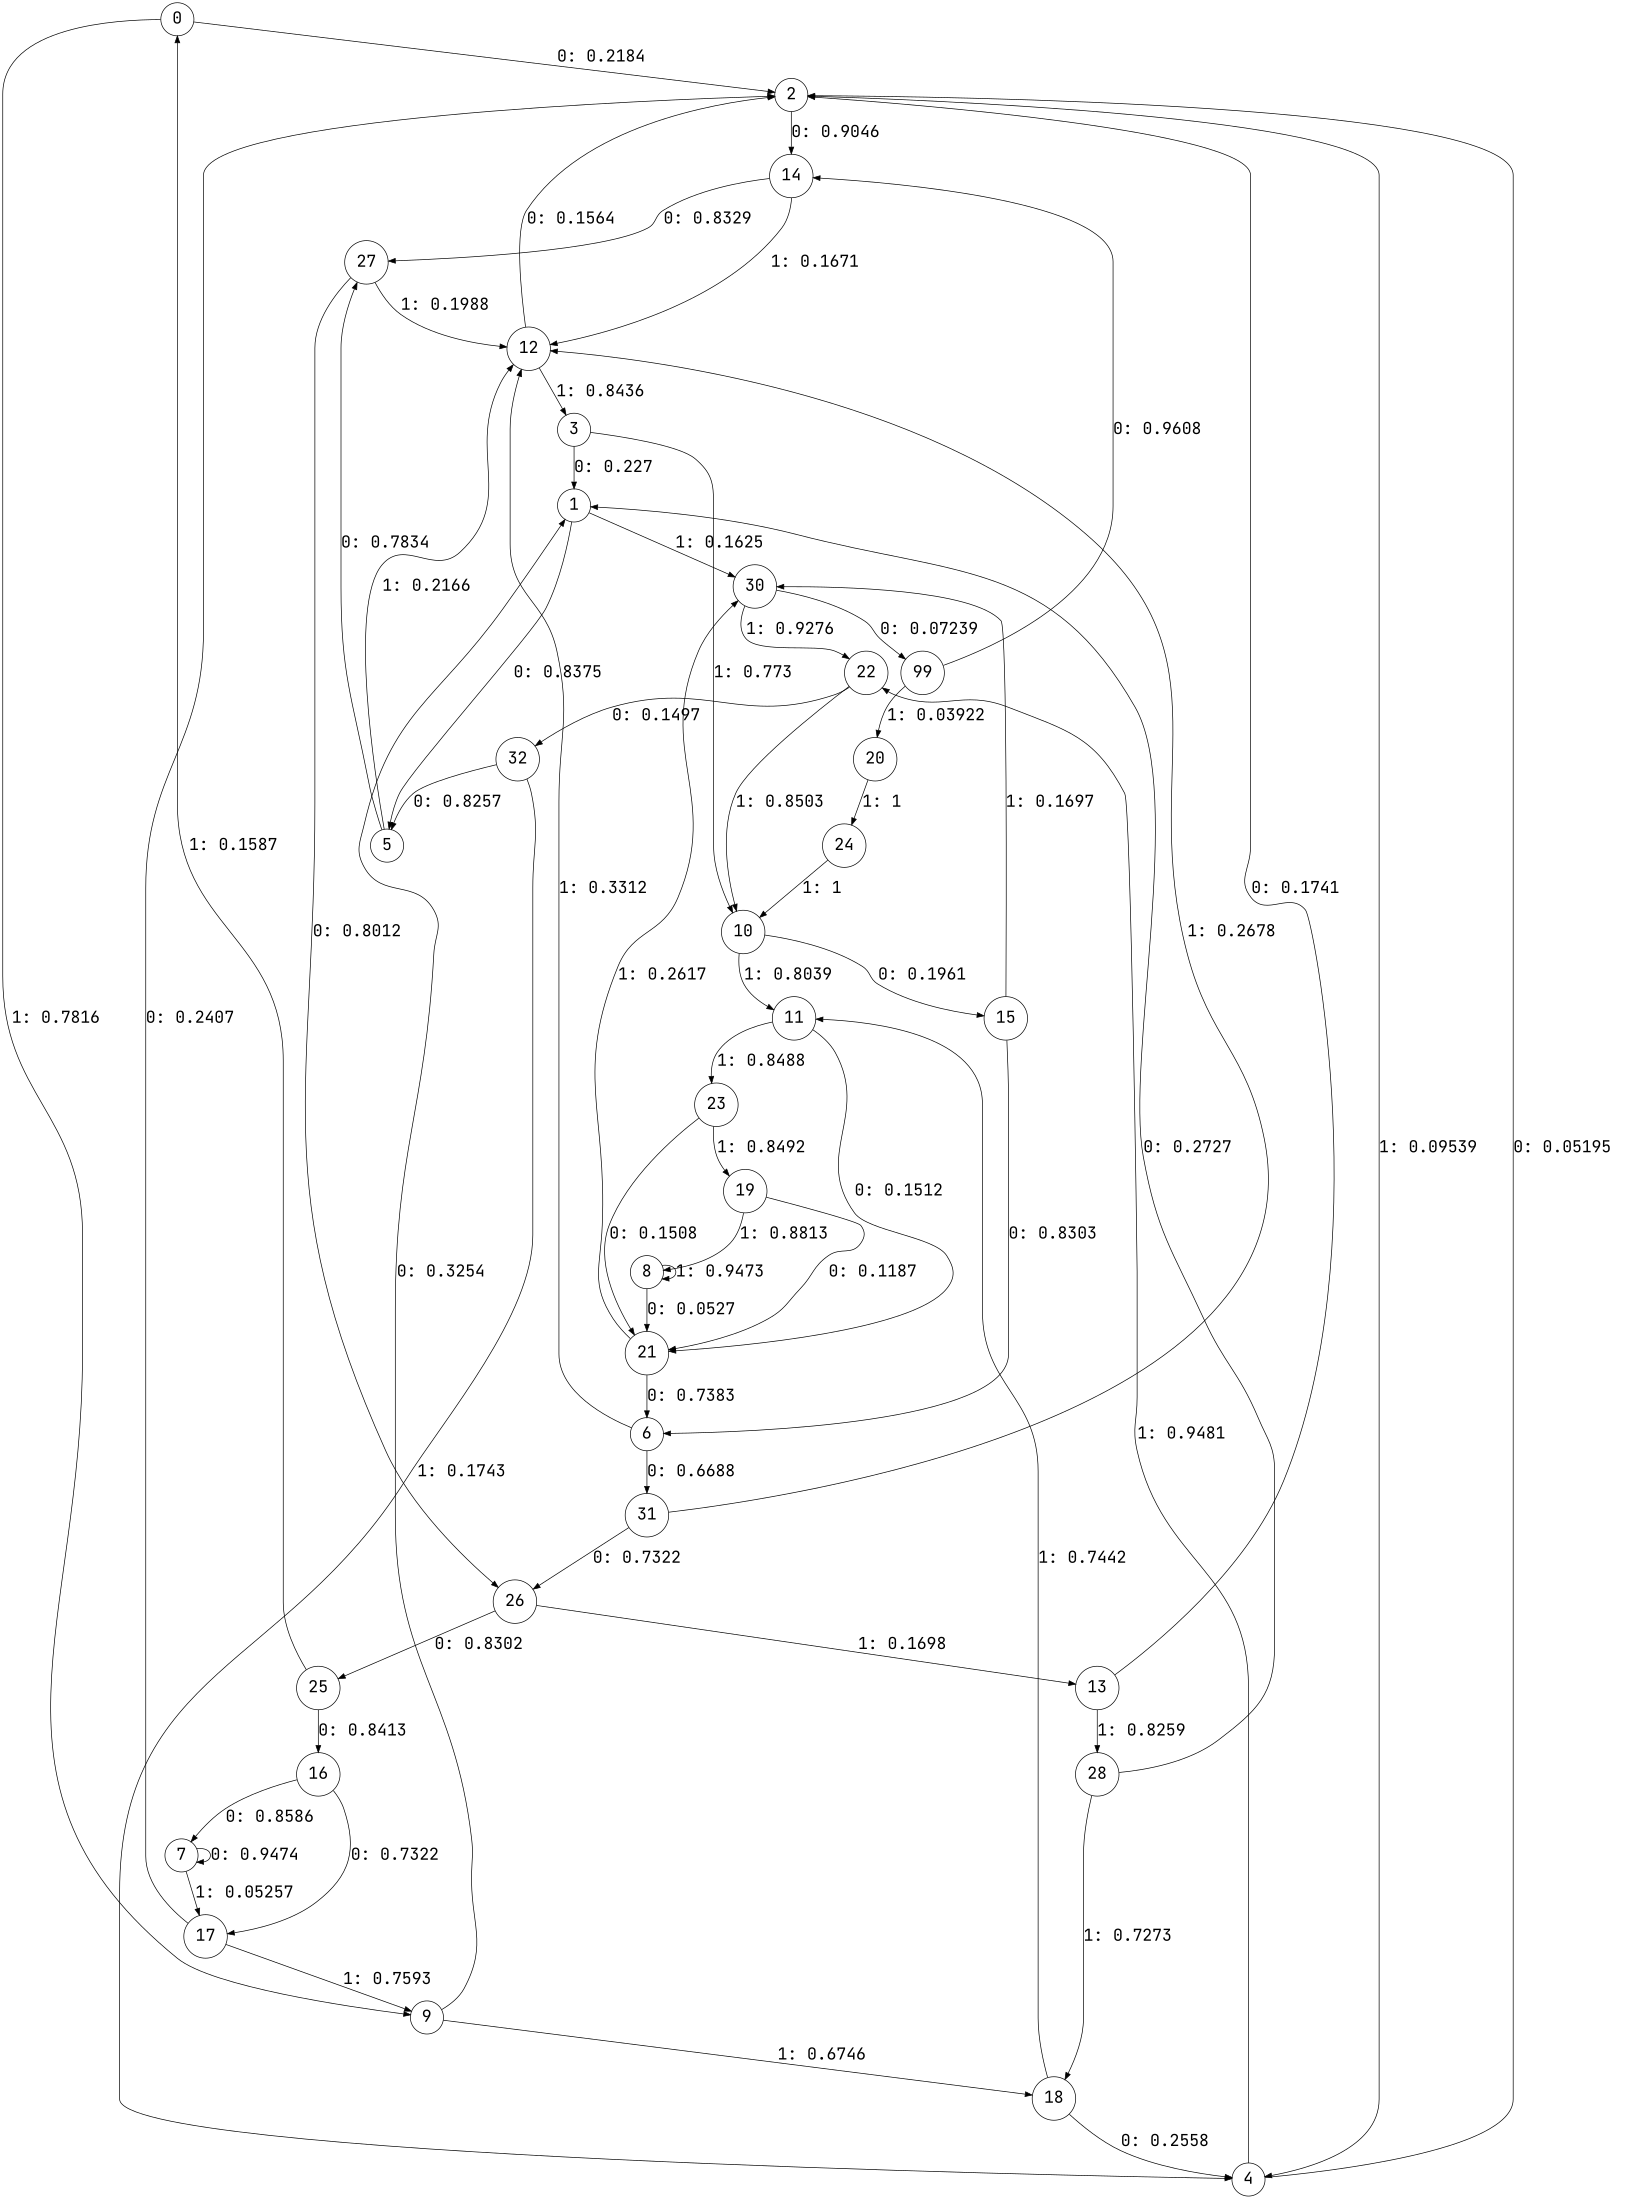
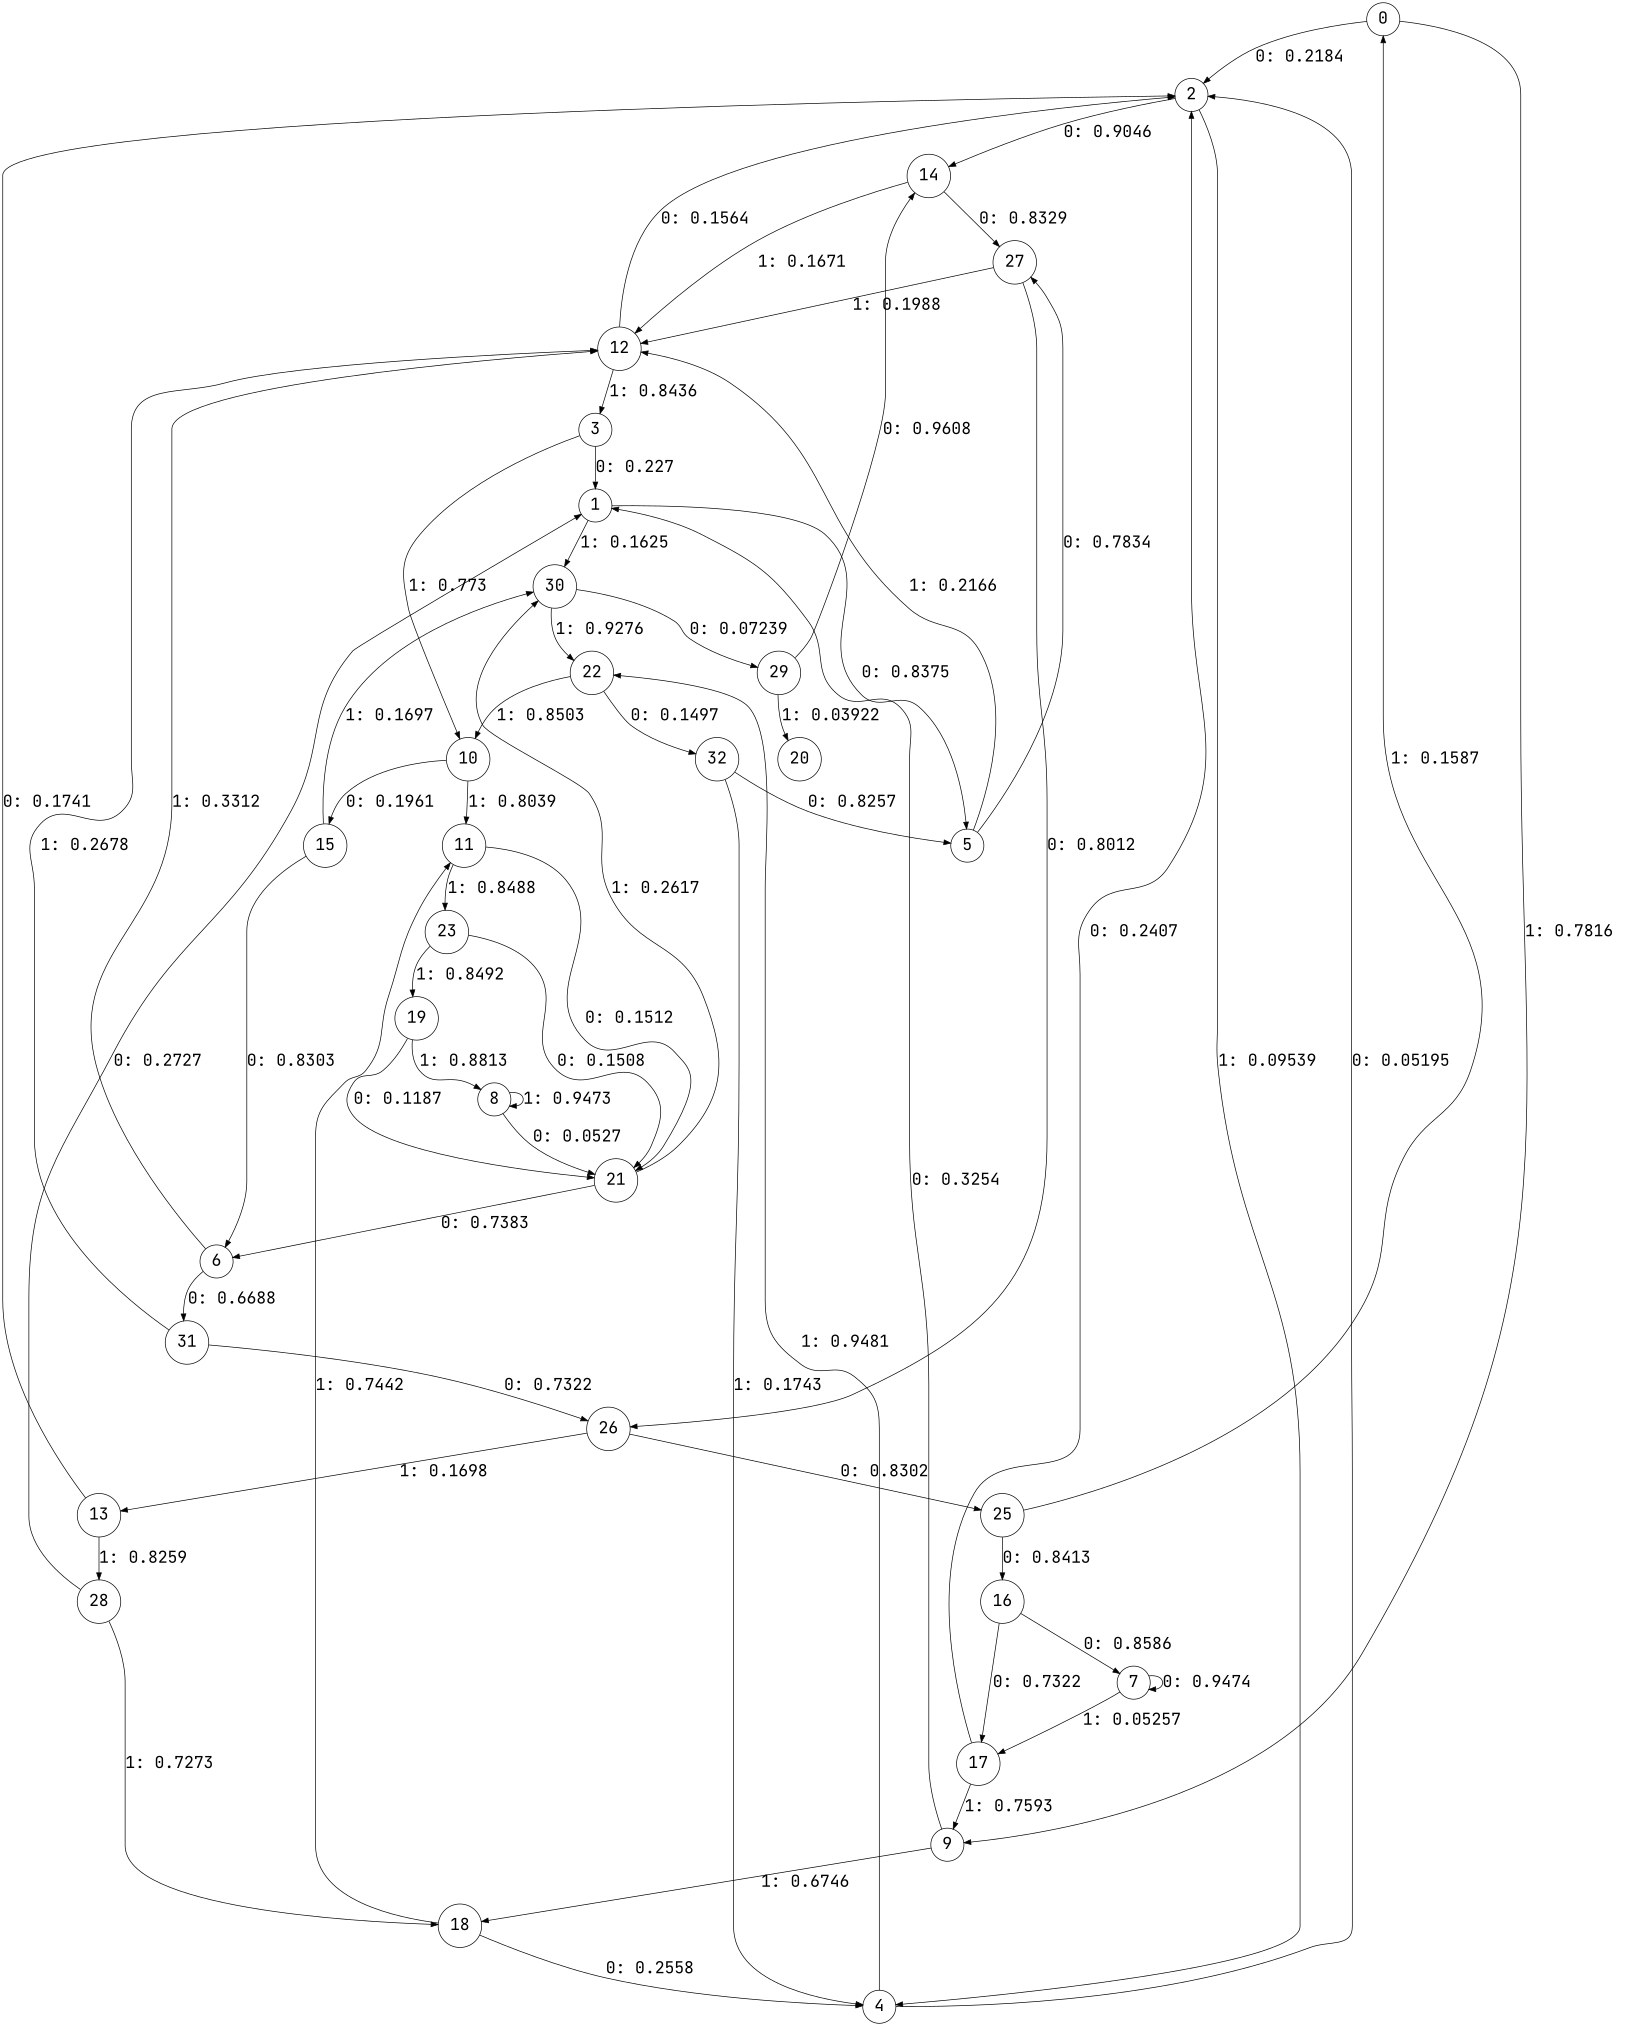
(923, 673) -> (779, 673)
(844, 846) -> none
